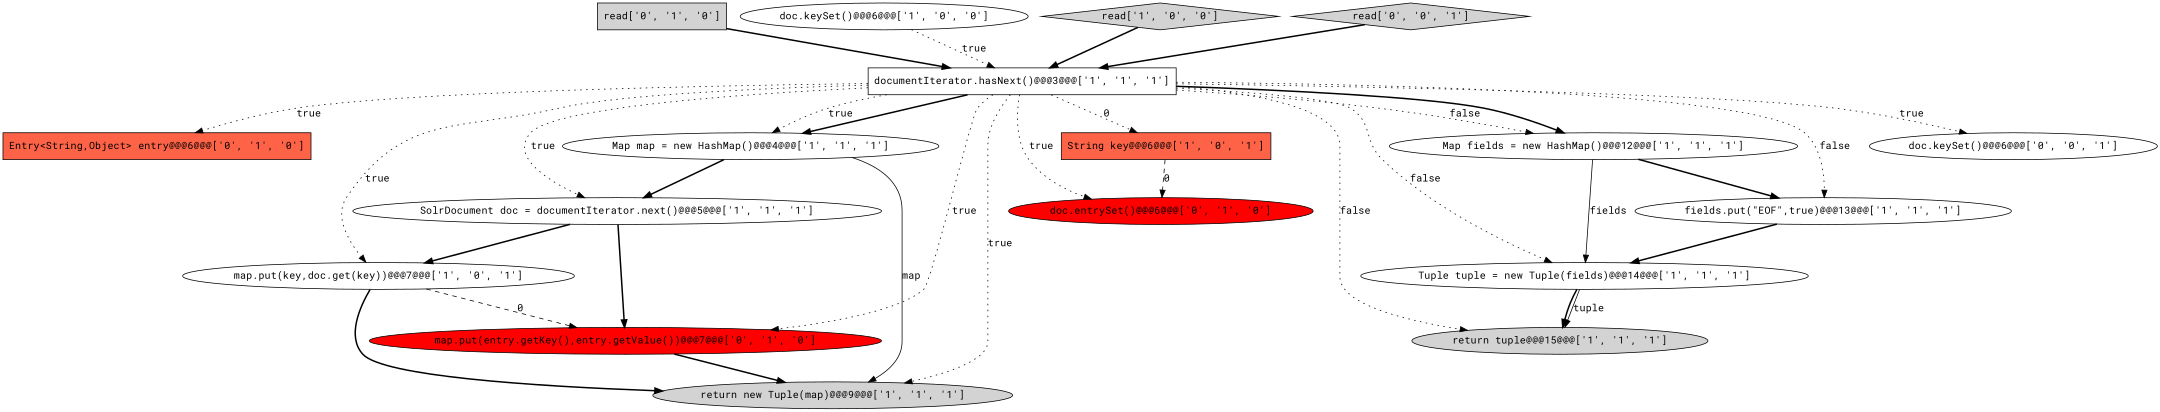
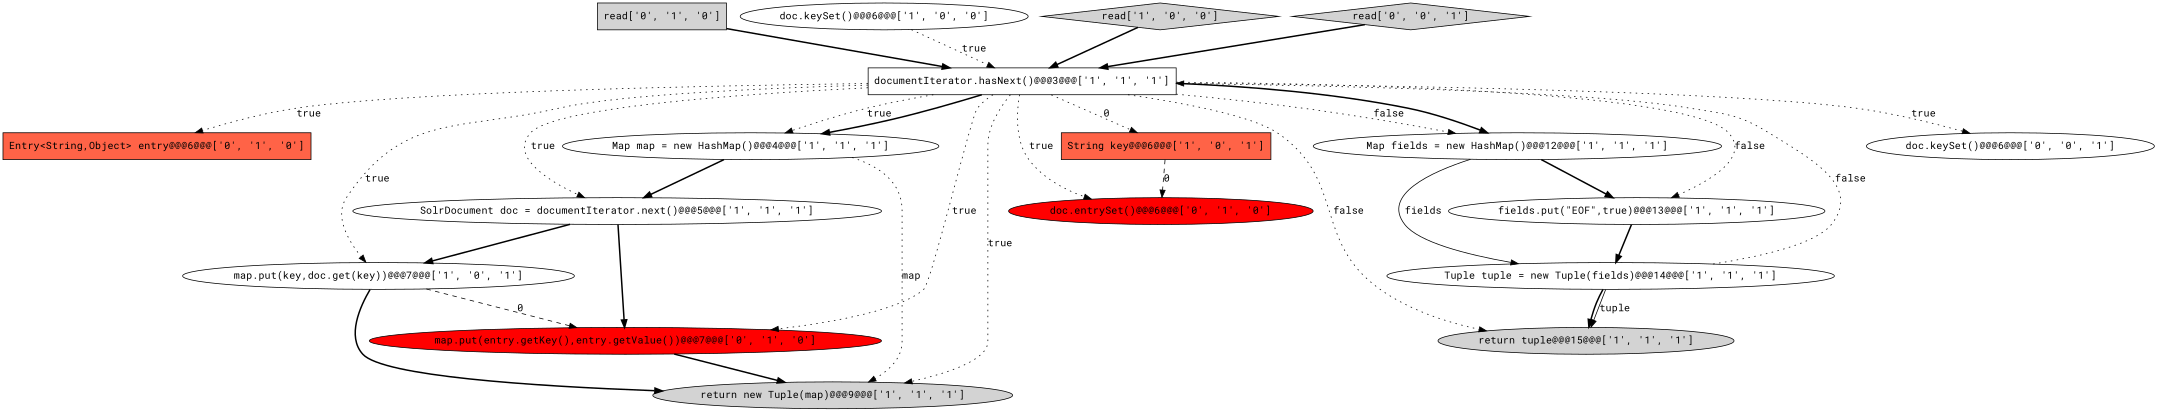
(1370, 140) -> (1648, 103)
(902, 261) -> (902, 261)
